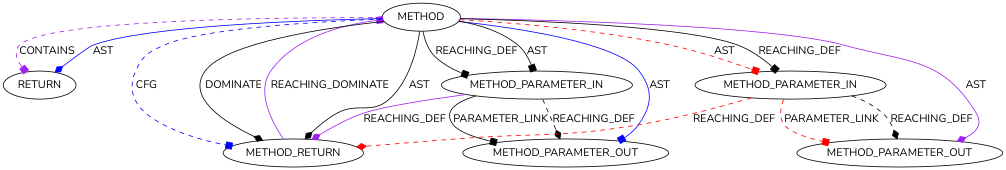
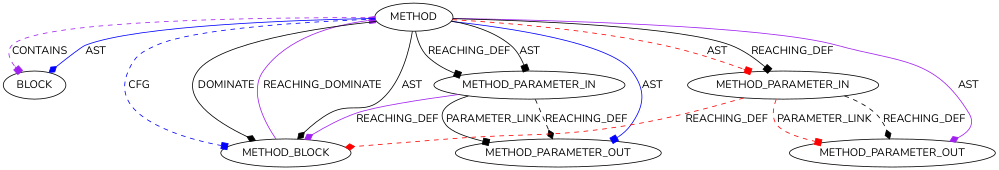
(40, 85) -> (35, 85)
(293, 153) -> (286, 153)
